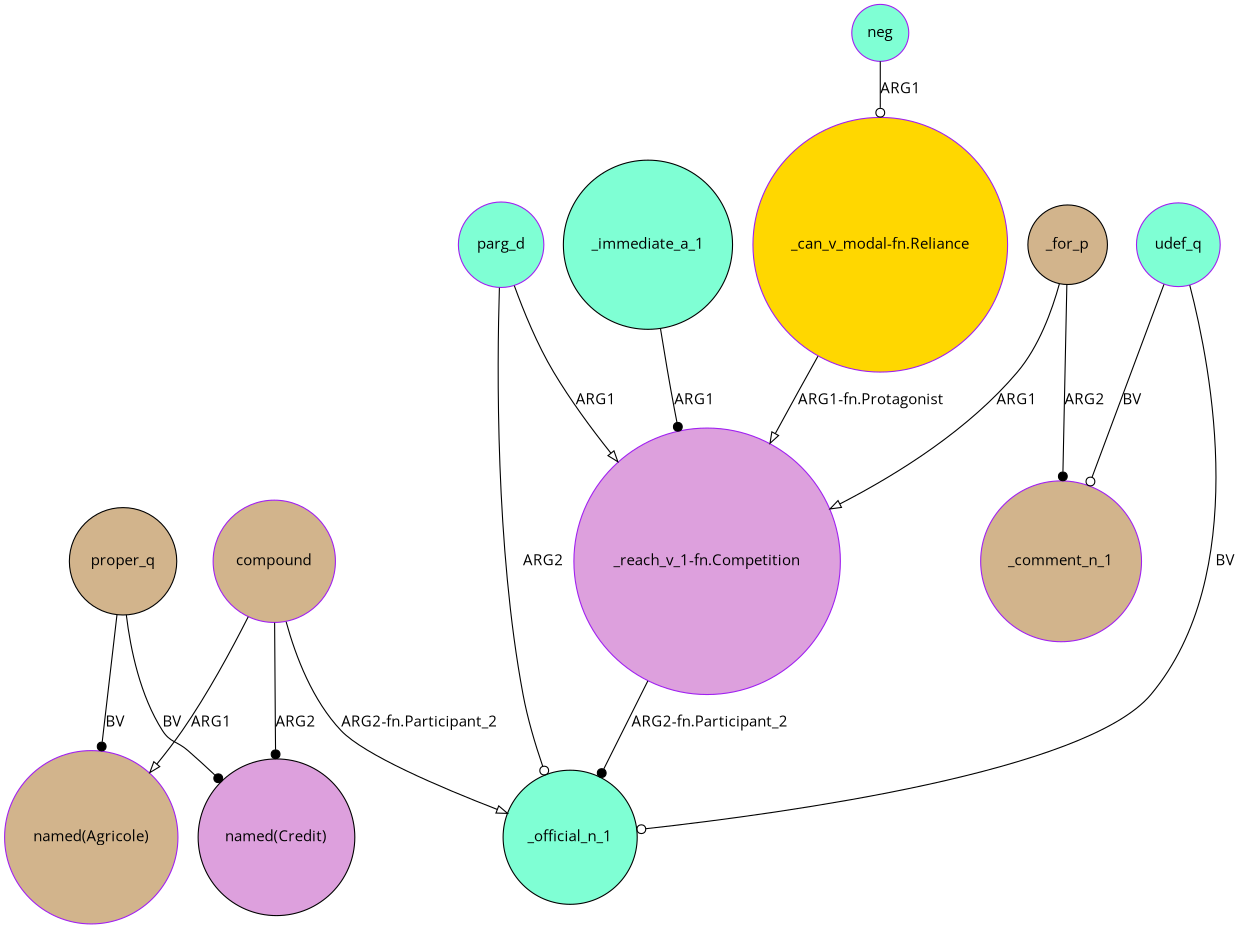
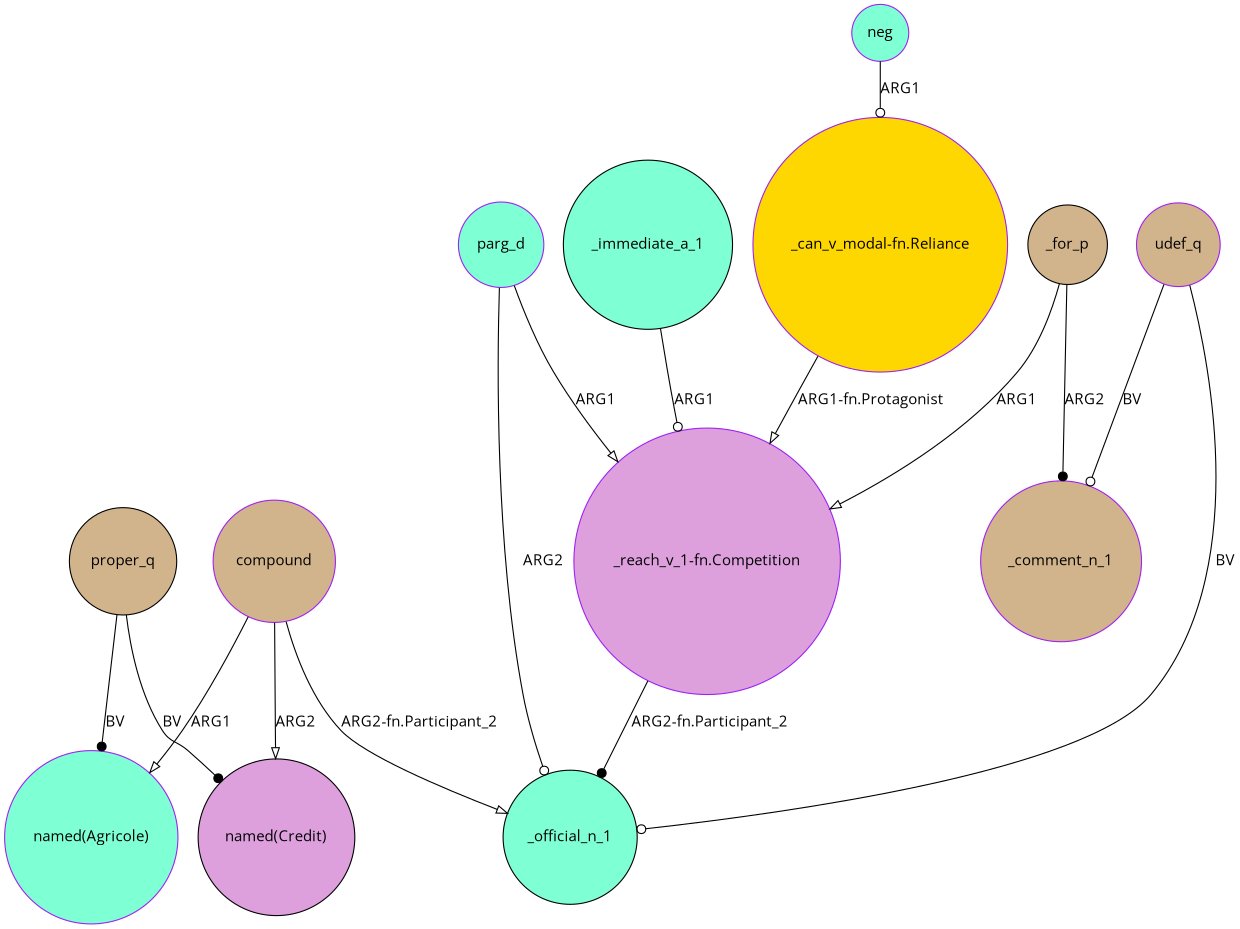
(1178, 245) -> (1178, 245)
(668, 376) -> (668, 376)
(275, 686) -> (275, 685)
(91, 837) -> (91, 837)
